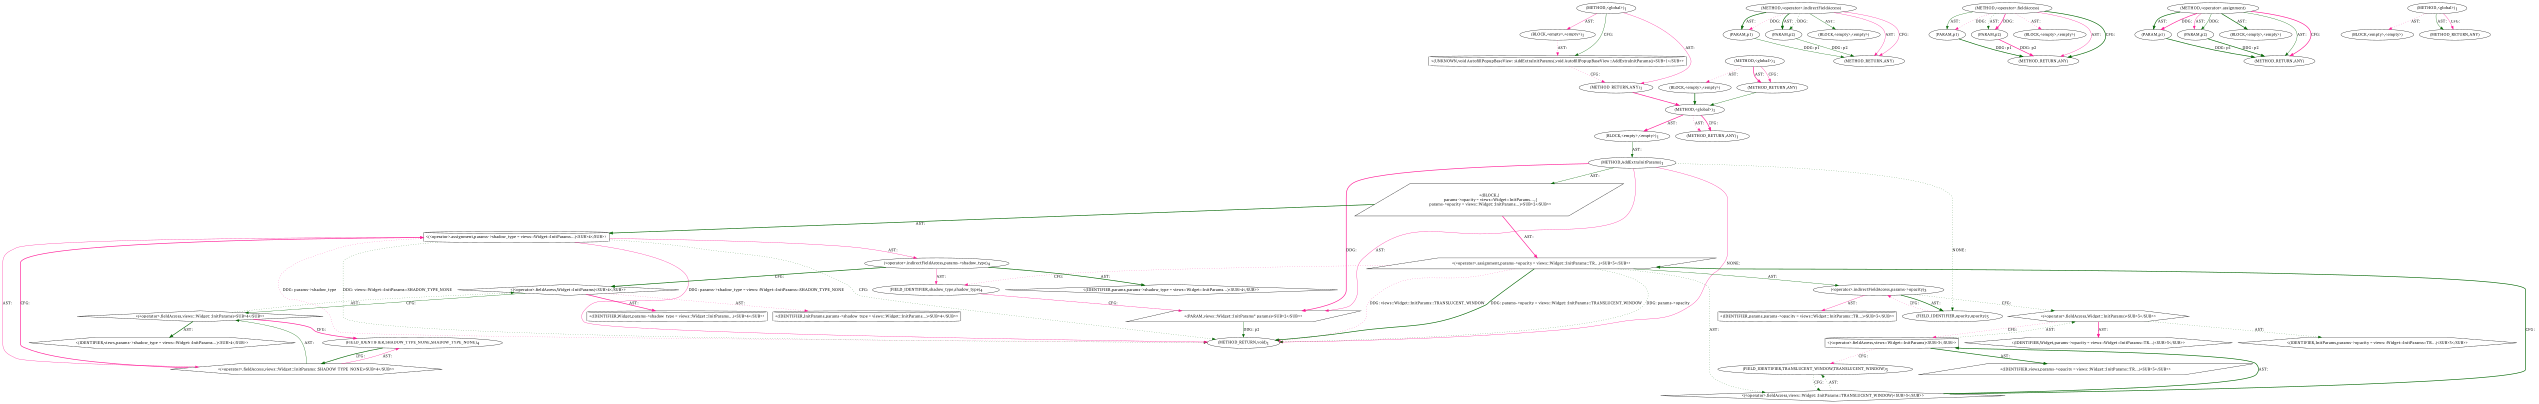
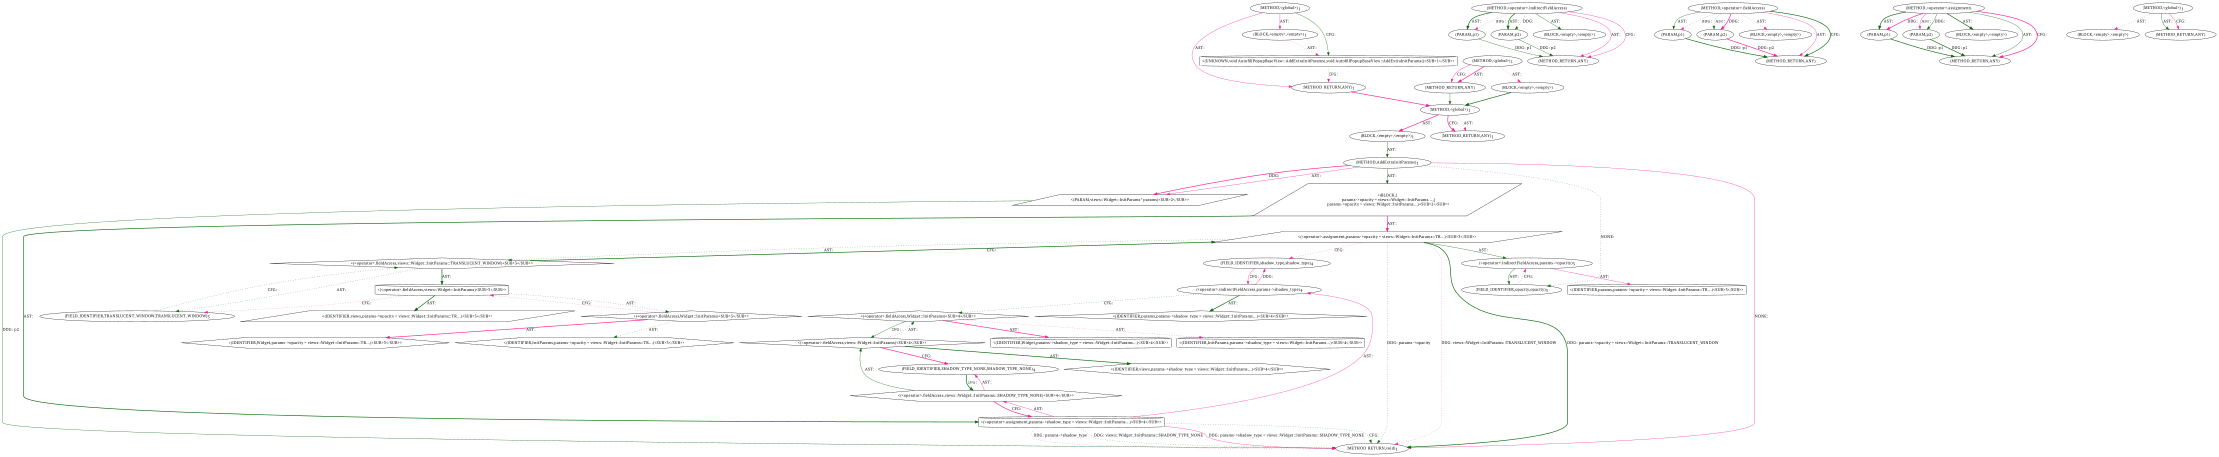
(750, 277) -> (1081, 303)
(942, 277) -> (1269, 277)
(1921, 301) -> (1510, 274)
(1079, 302) -> (1250, 274)
(1983, 302) -> none
(2098, 316) -> (691, 316)
